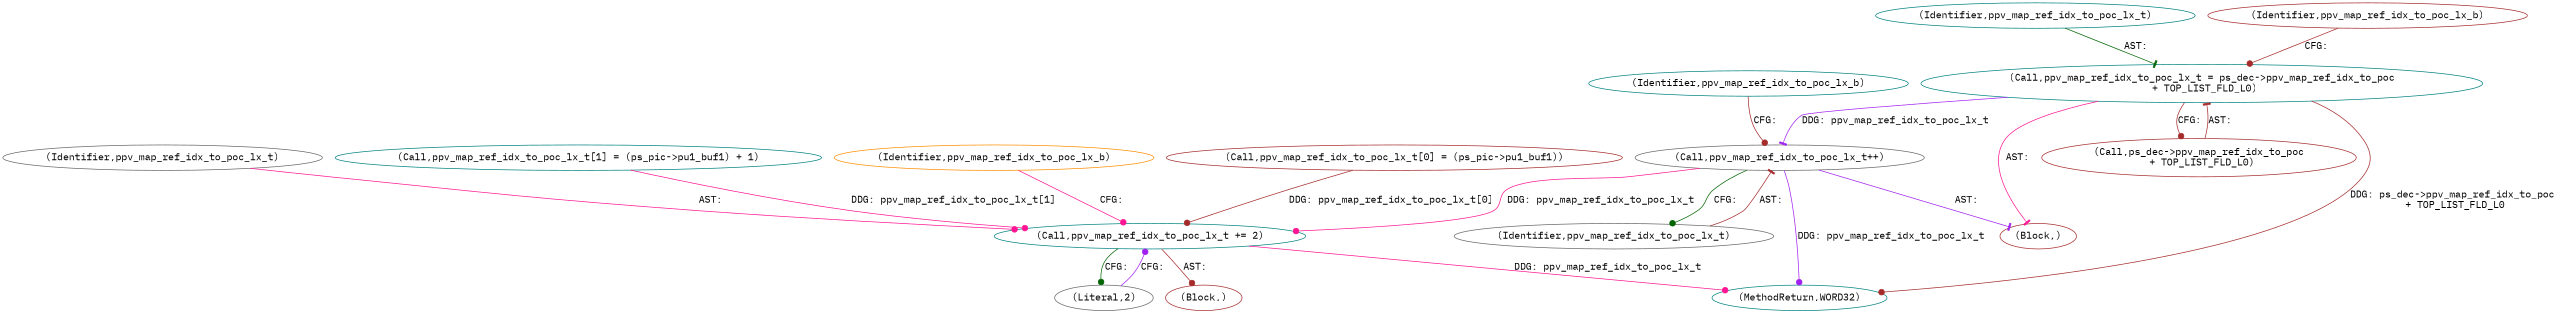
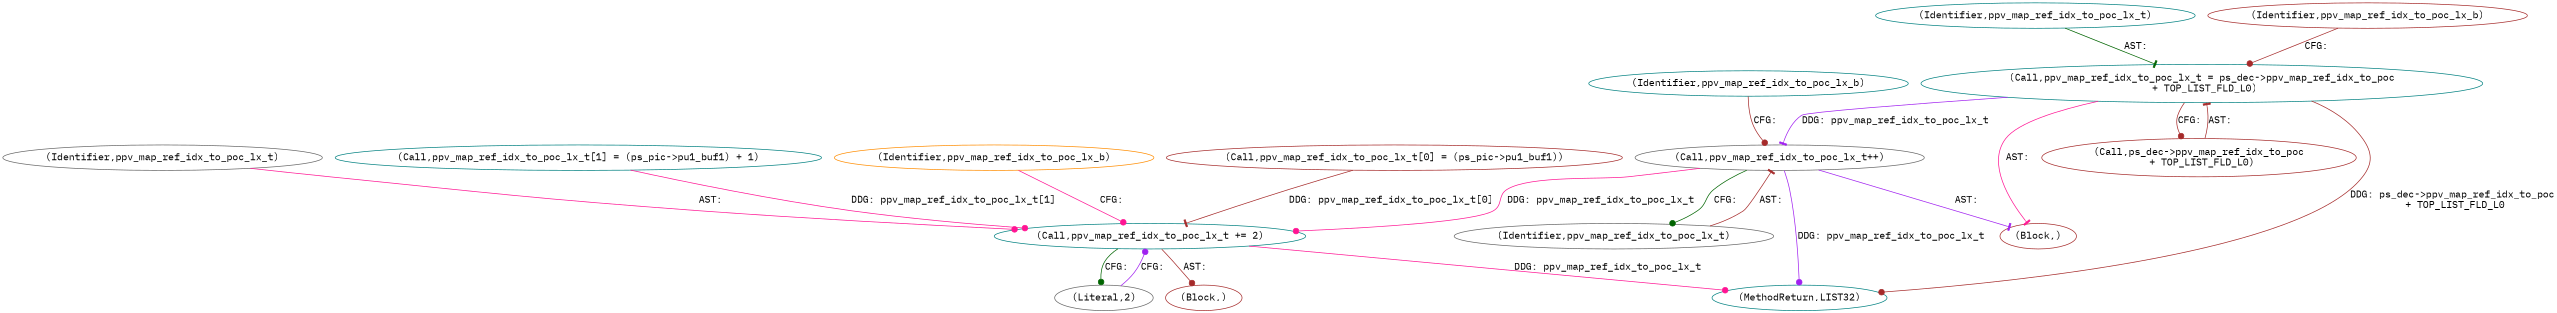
(1270, 195) -> (1270, 195)
(1800, 298) -> (1800, 298)
